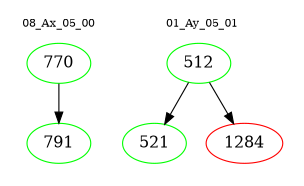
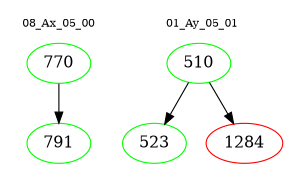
(199, 63) -> (199, 63)
(154, 143) -> (154, 143)
